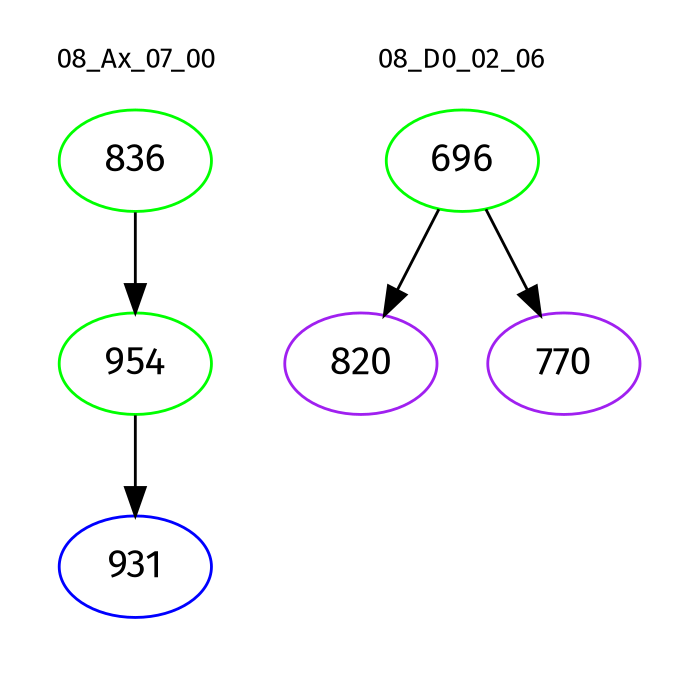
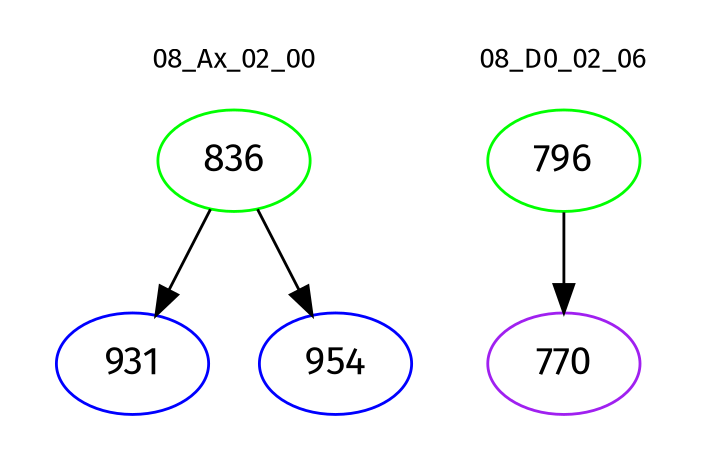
(137, 61) -> (234, 61)
(462, 161) -> (564, 161)
(135, 364) -> (336, 364)
(361, 364) -> none
(135, 451) -> (190, 250)
